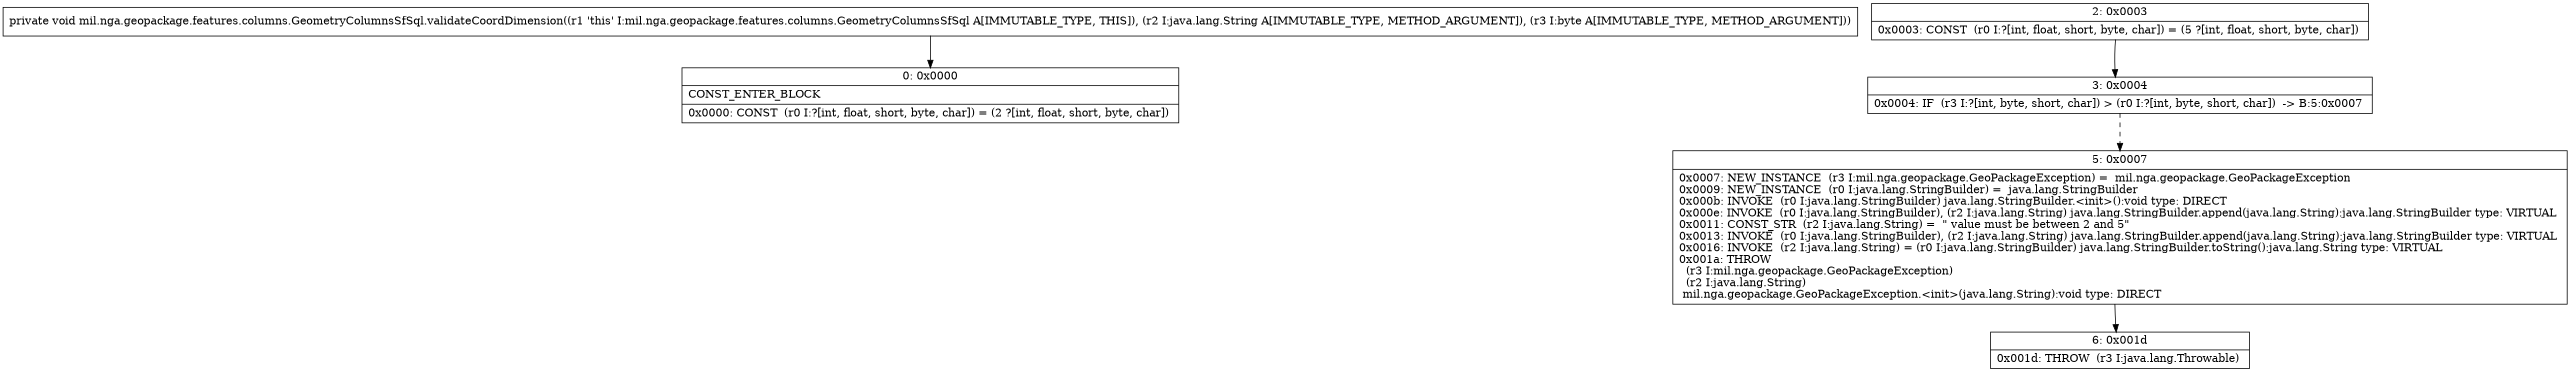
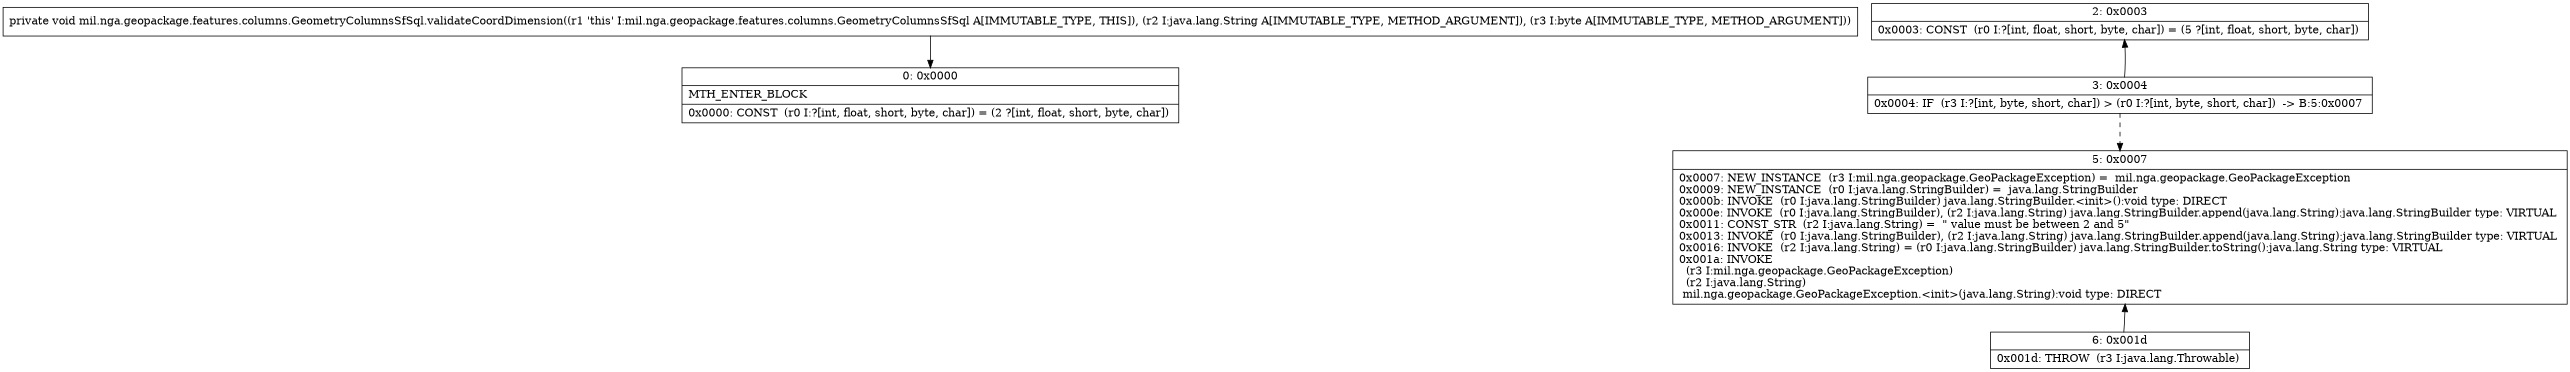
(2115, 54) -> (2125, 62)
(754, 95) -> (748, 95)
(1729, 260) -> (1729, 260)
(2115, 314) -> (2124, 322)
